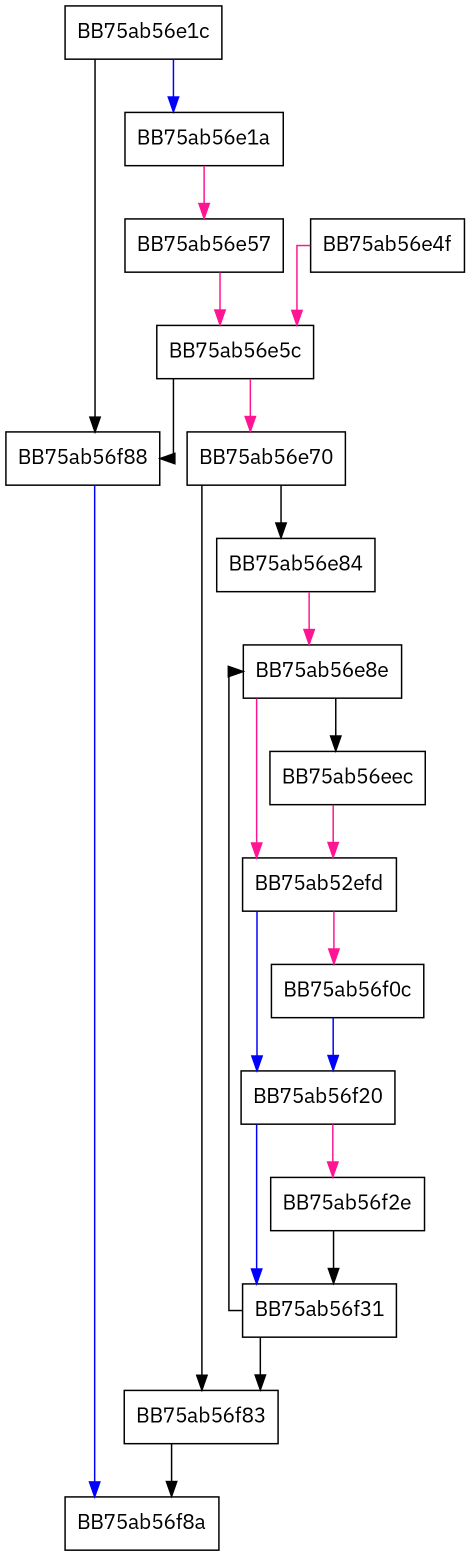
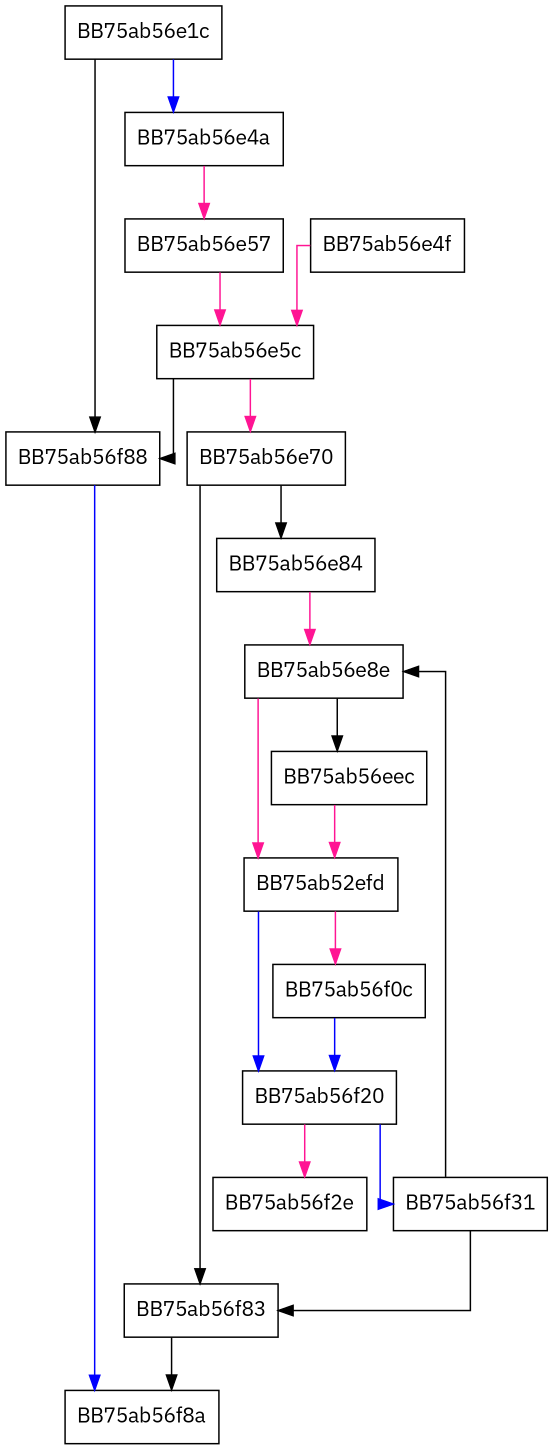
(204, 139) -> (204, 139)
(334, 1250) -> none
